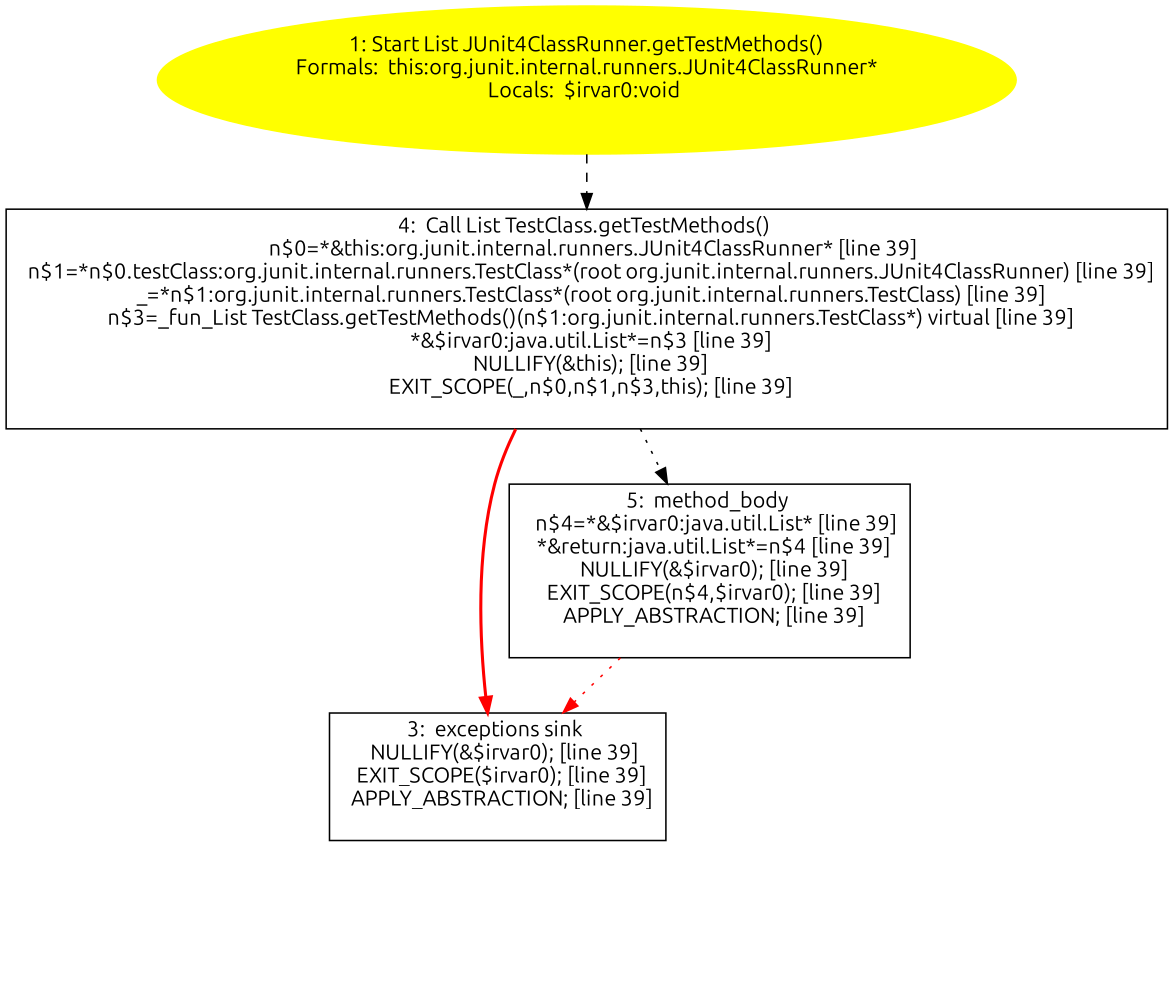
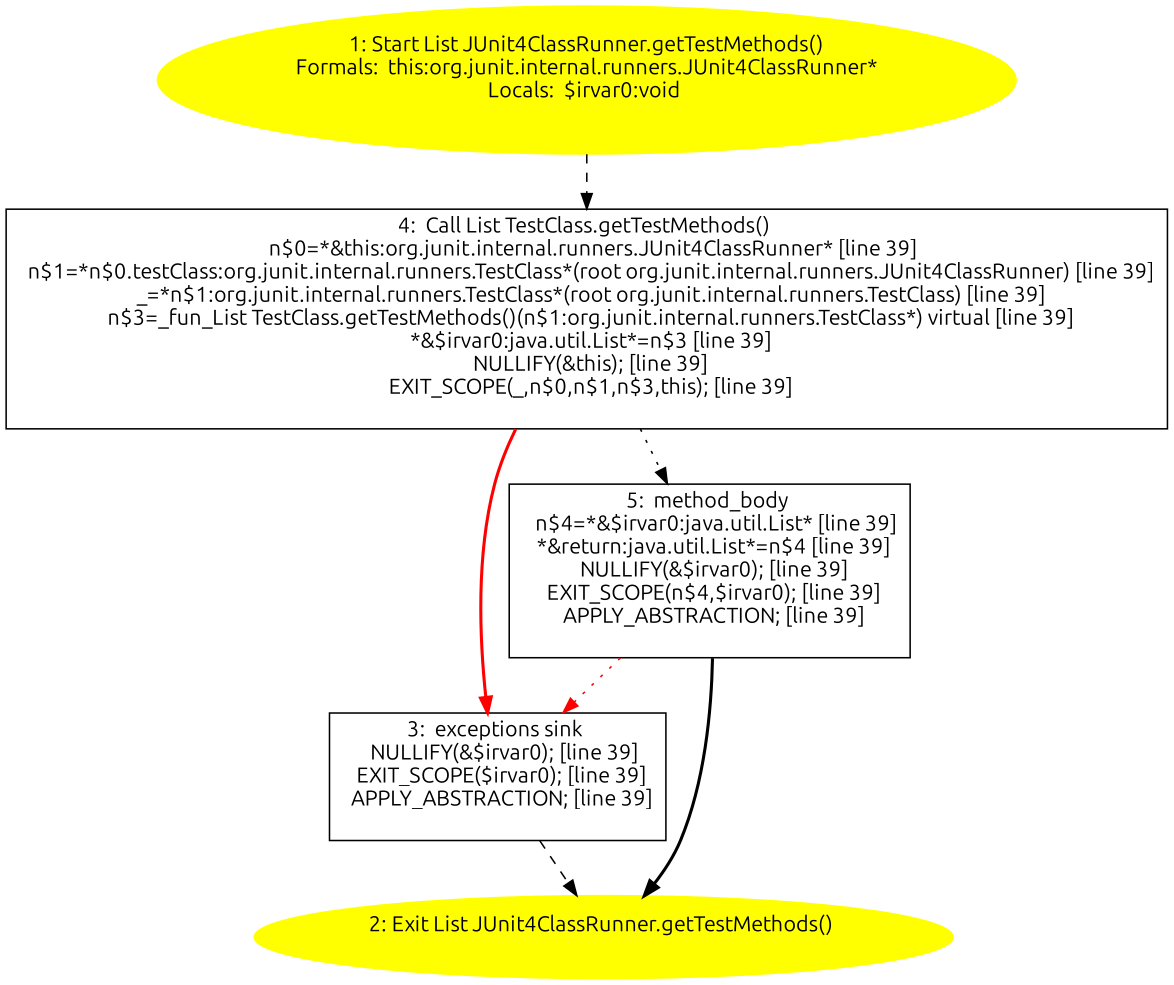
none -> (604, 937)
